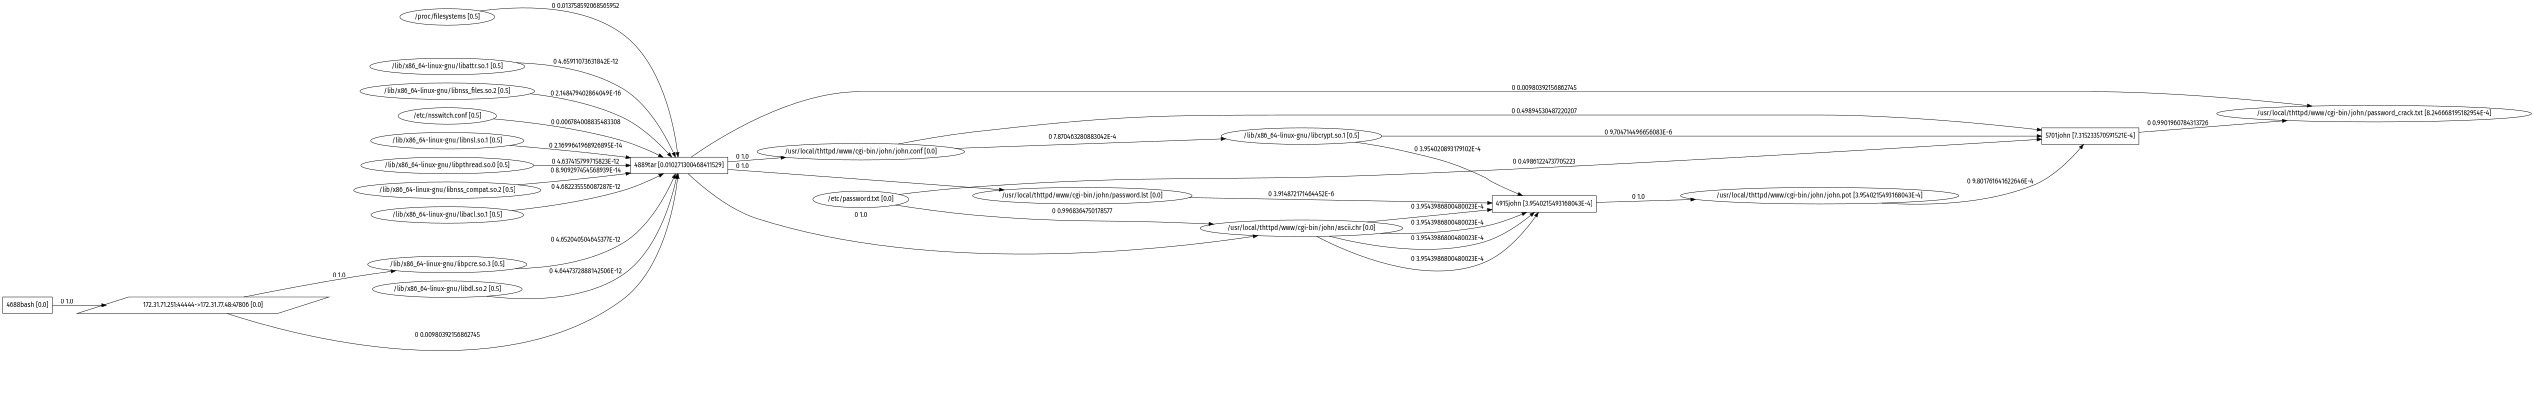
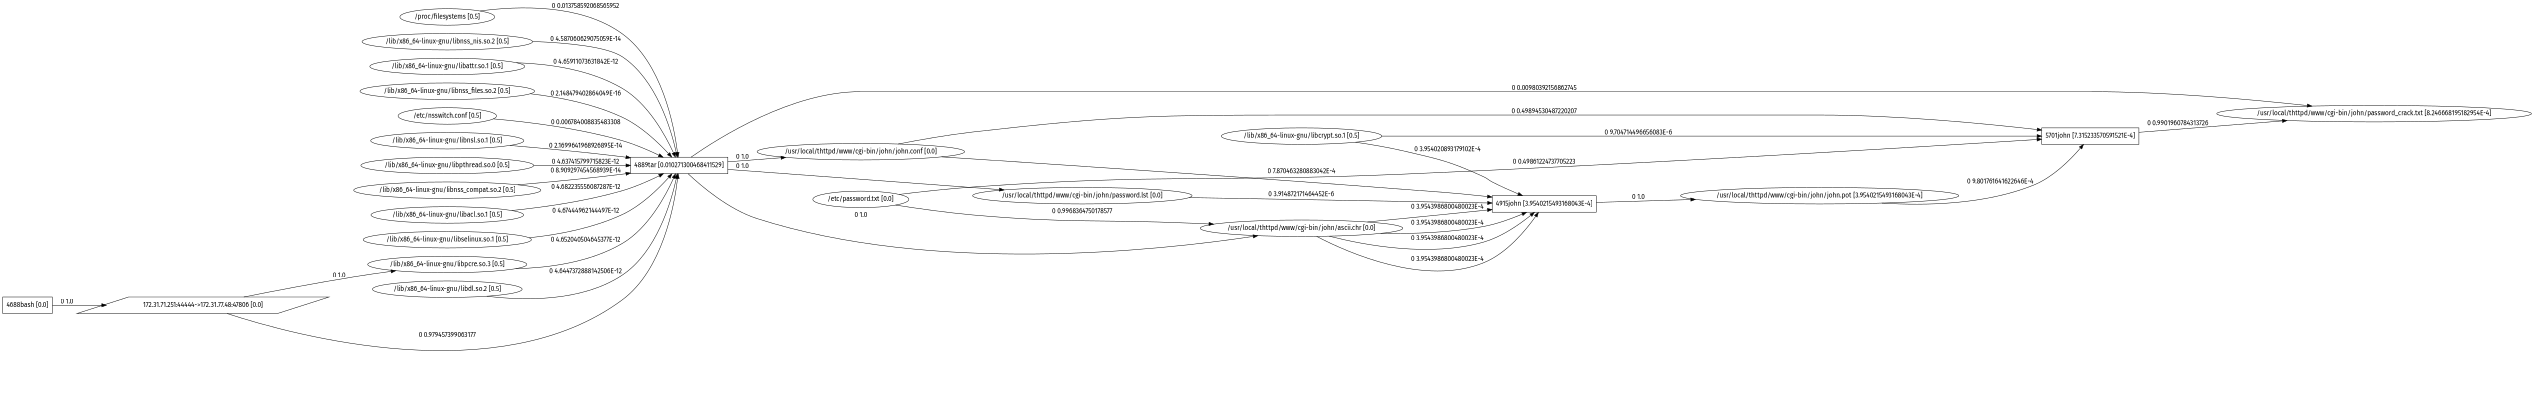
none -> (447, 42)
(1088, 144) -> (1215, 175)
none -> (447, 240)
(447, 335) -> (447, 335)
